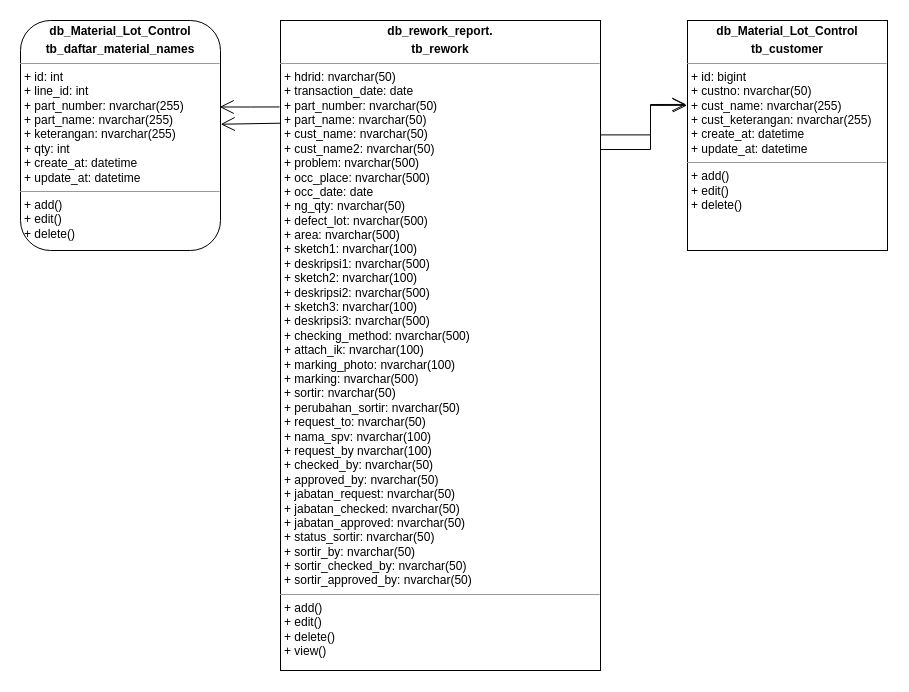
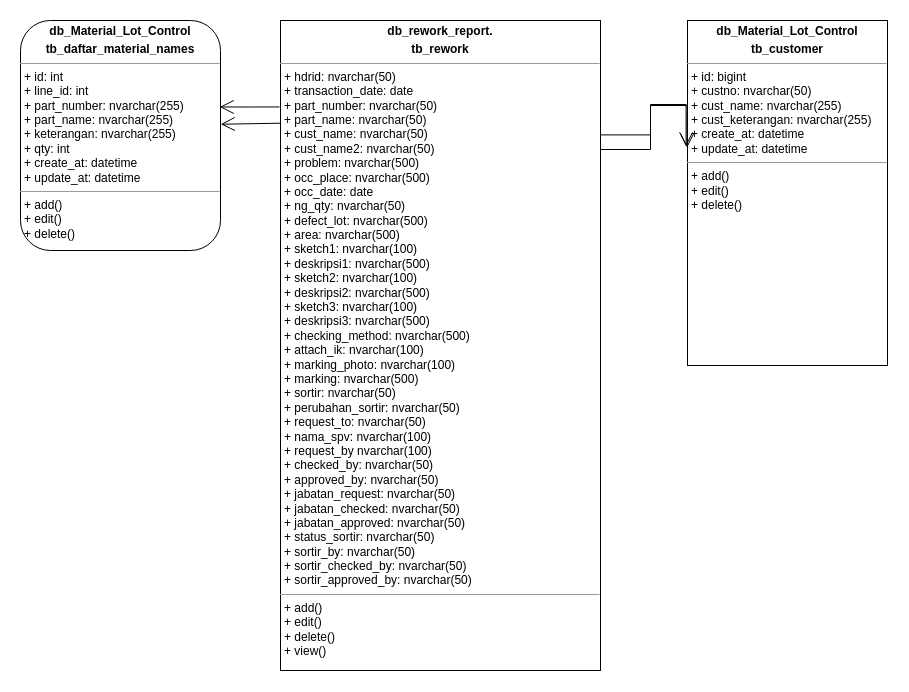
(788, 136) -> (788, 193)
